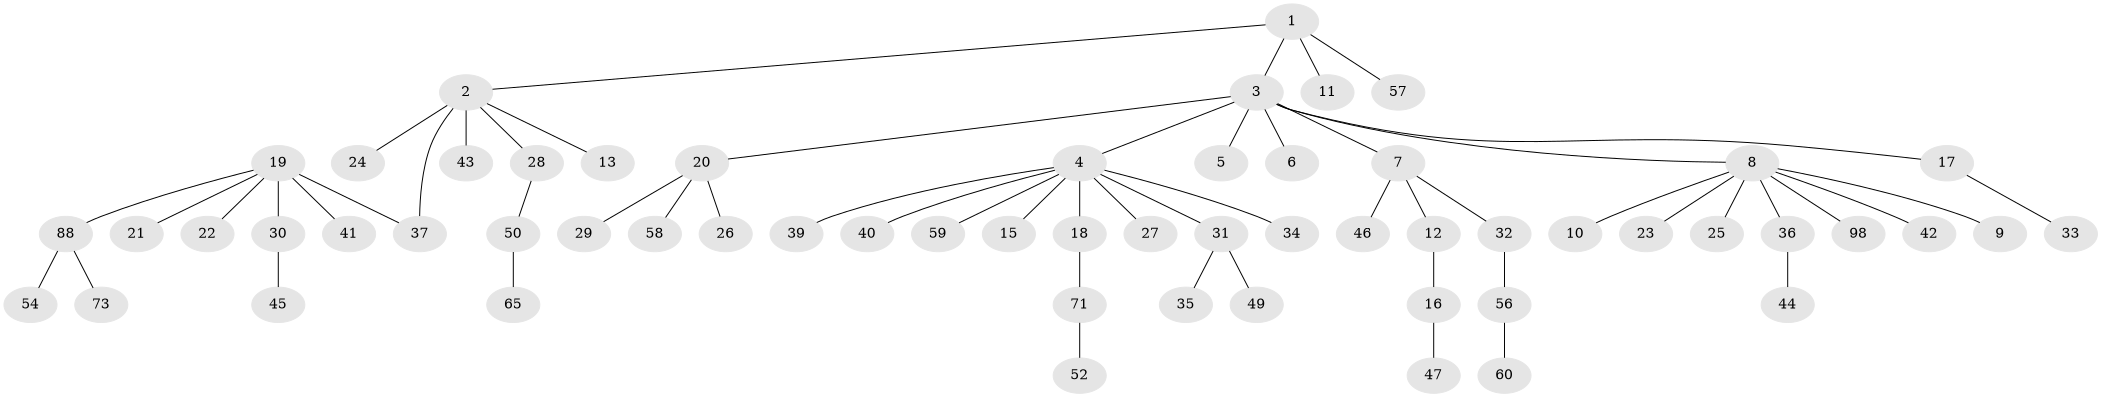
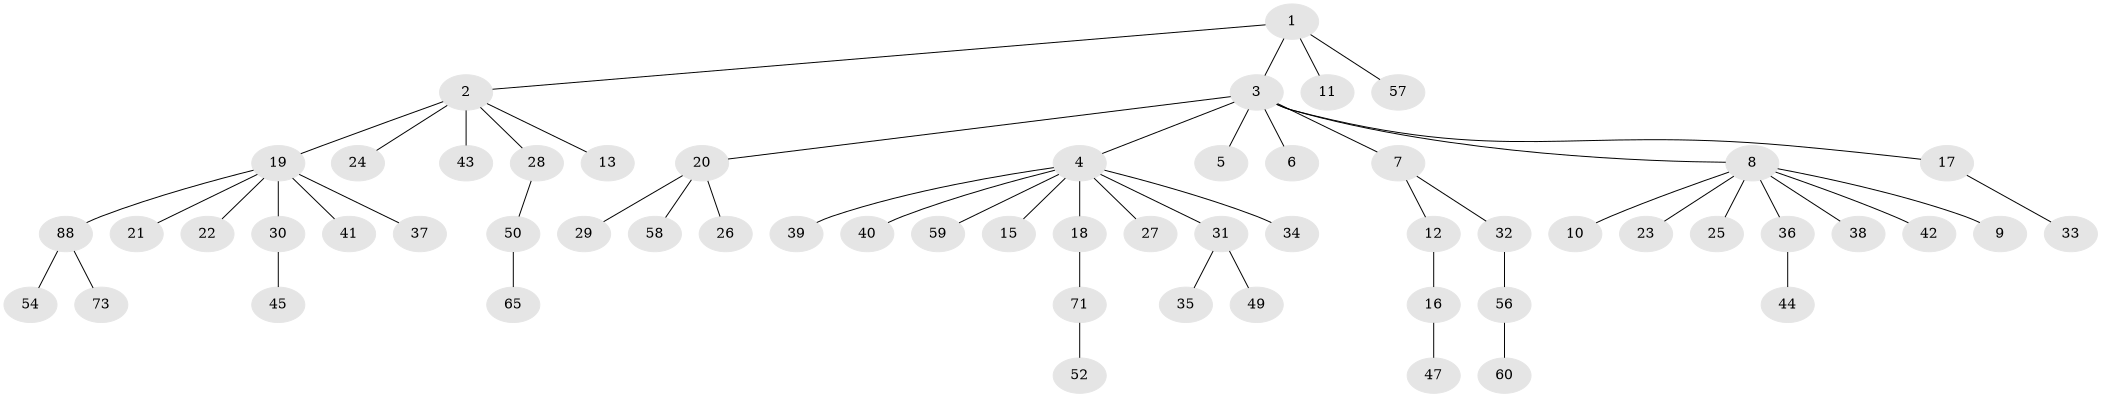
(427, 159) -> (372, 127)
(1363, 234) -> none
(1858, 234) -> (1858, 234)
